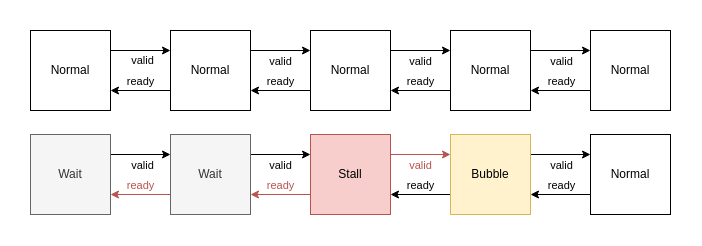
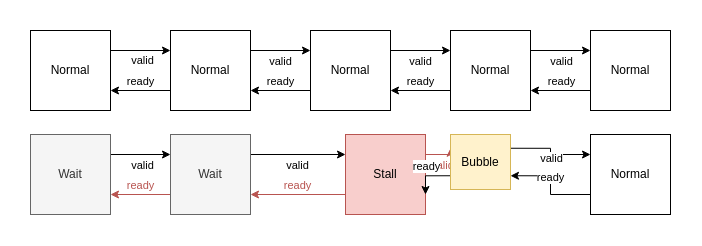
(351, 175) -> (386, 175)
(491, 175) -> (481, 162)
